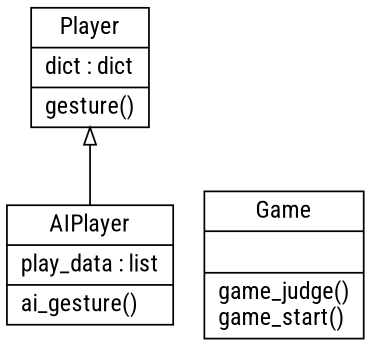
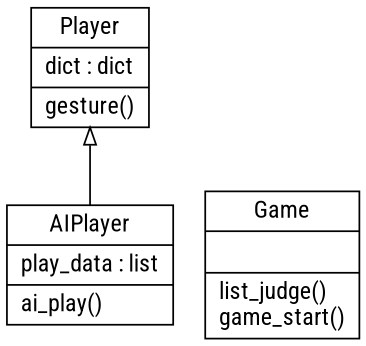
(284, 292) -> (274, 292)
(80, 304) -> (62, 304)
